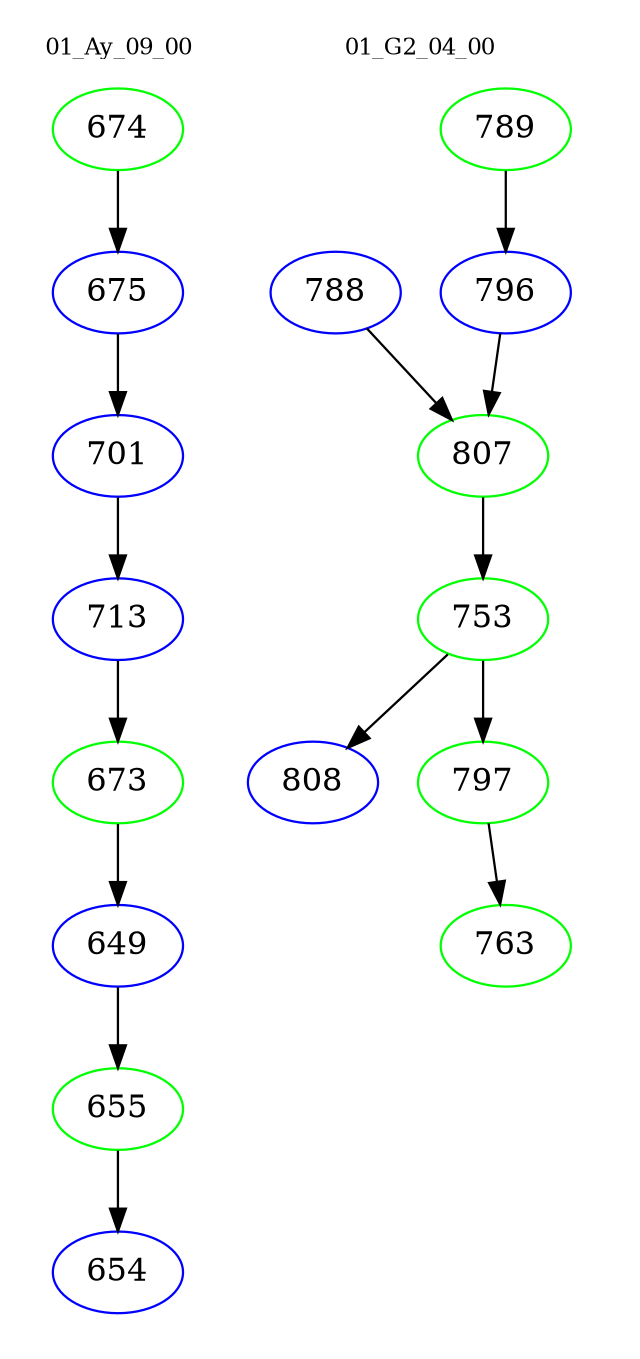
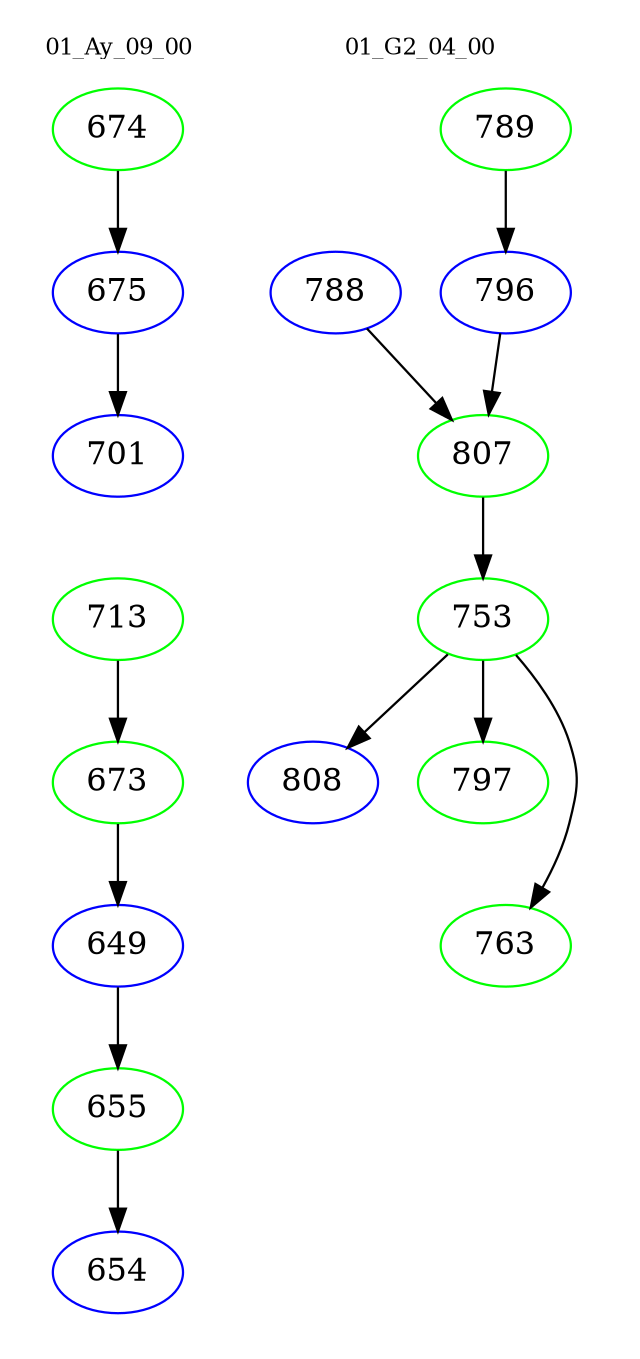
(118, 526) -> none
(118, 619) -> (118, 619)
(493, 852) -> (576, 766)
